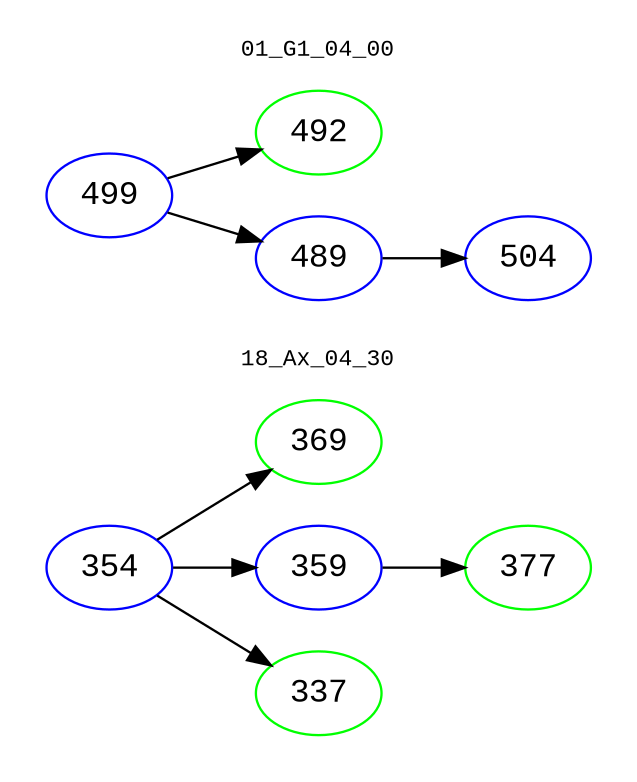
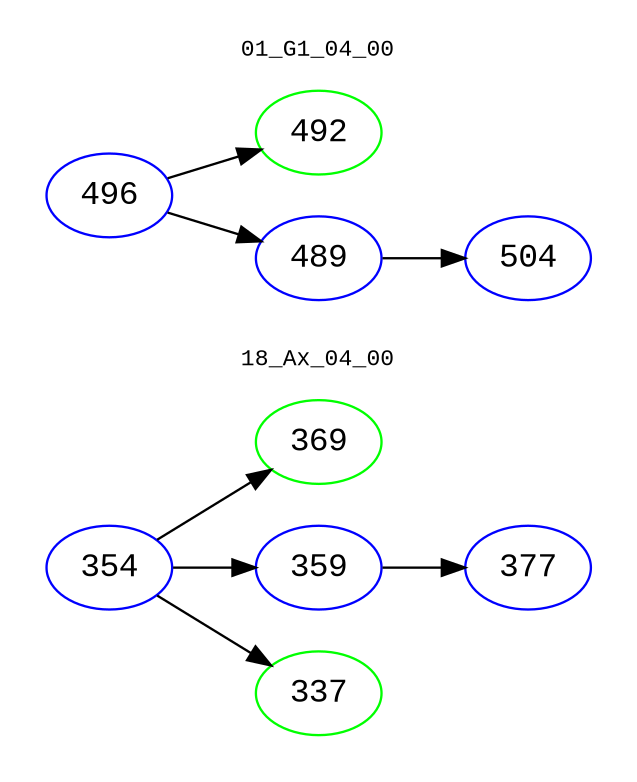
(109, 195) -> (109, 195)
(319, 359) -> (319, 359)
(528, 568) -> (528, 568)
